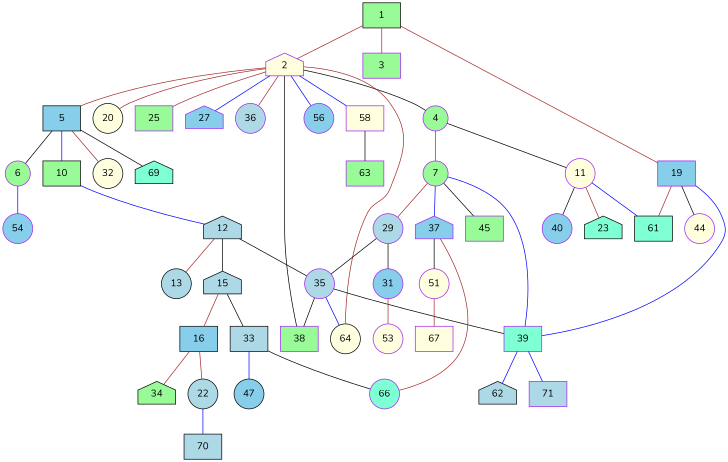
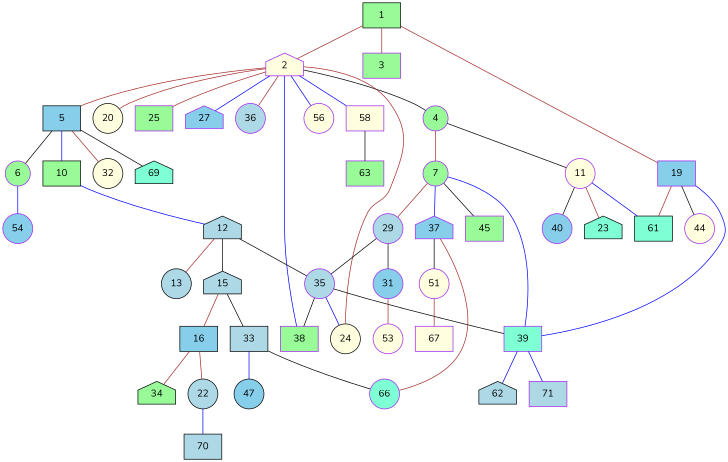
(319, 118) -> (319, 118)
(285, 202) -> (285, 202)
(345, 339) -> (345, 339)
